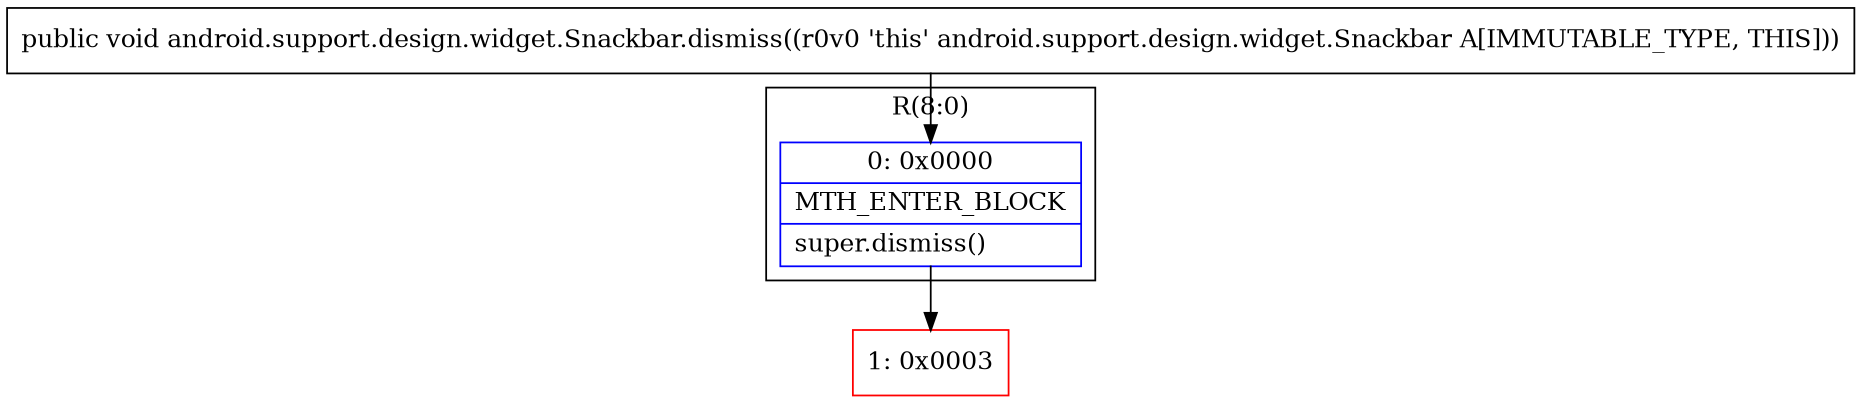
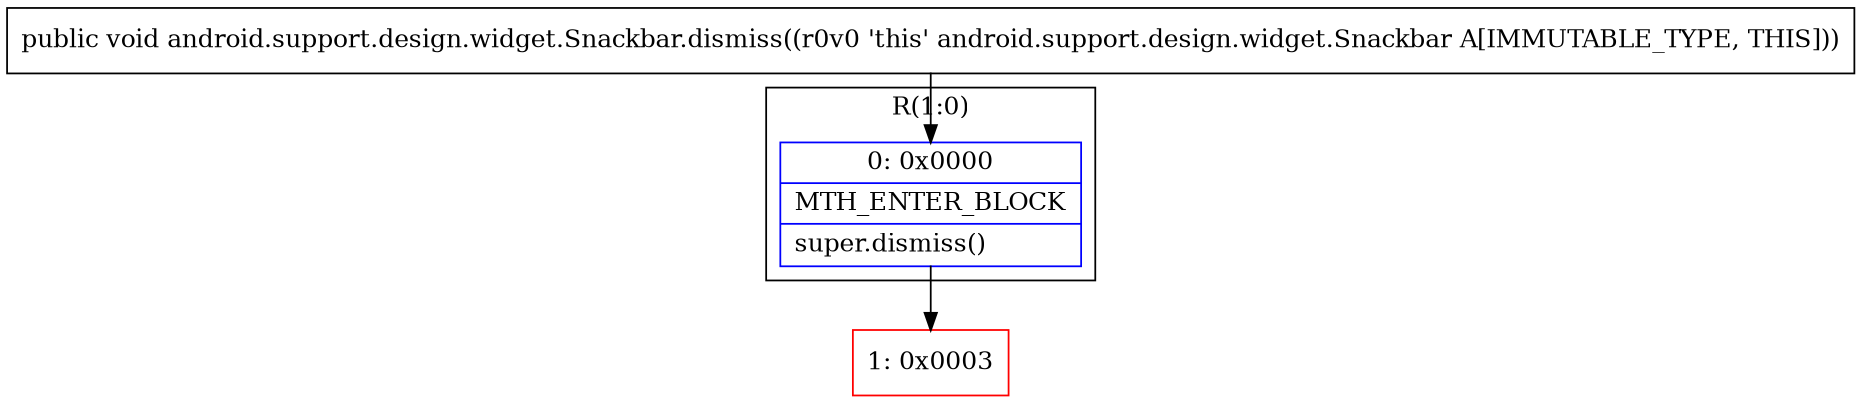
(931, 108) -> (931, 108)
